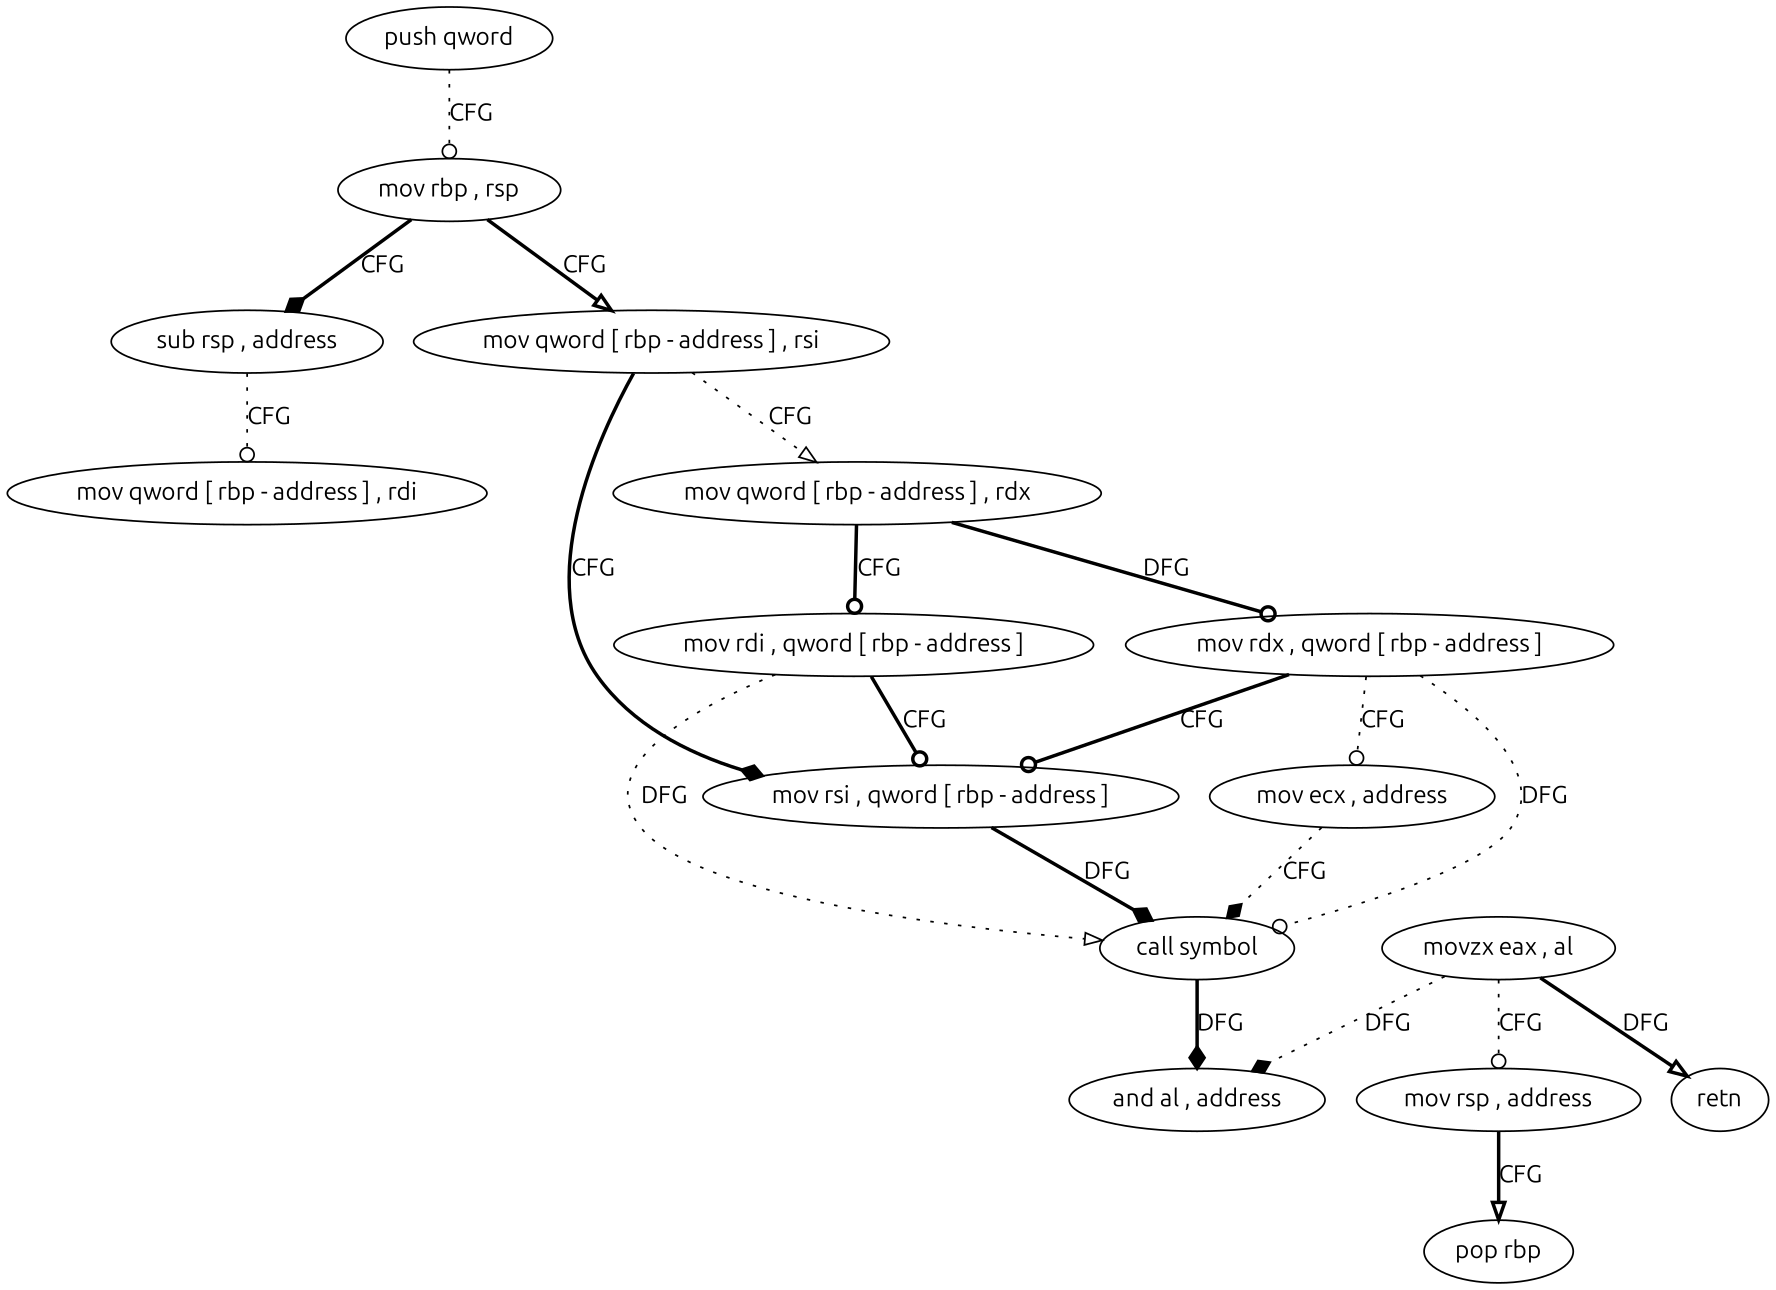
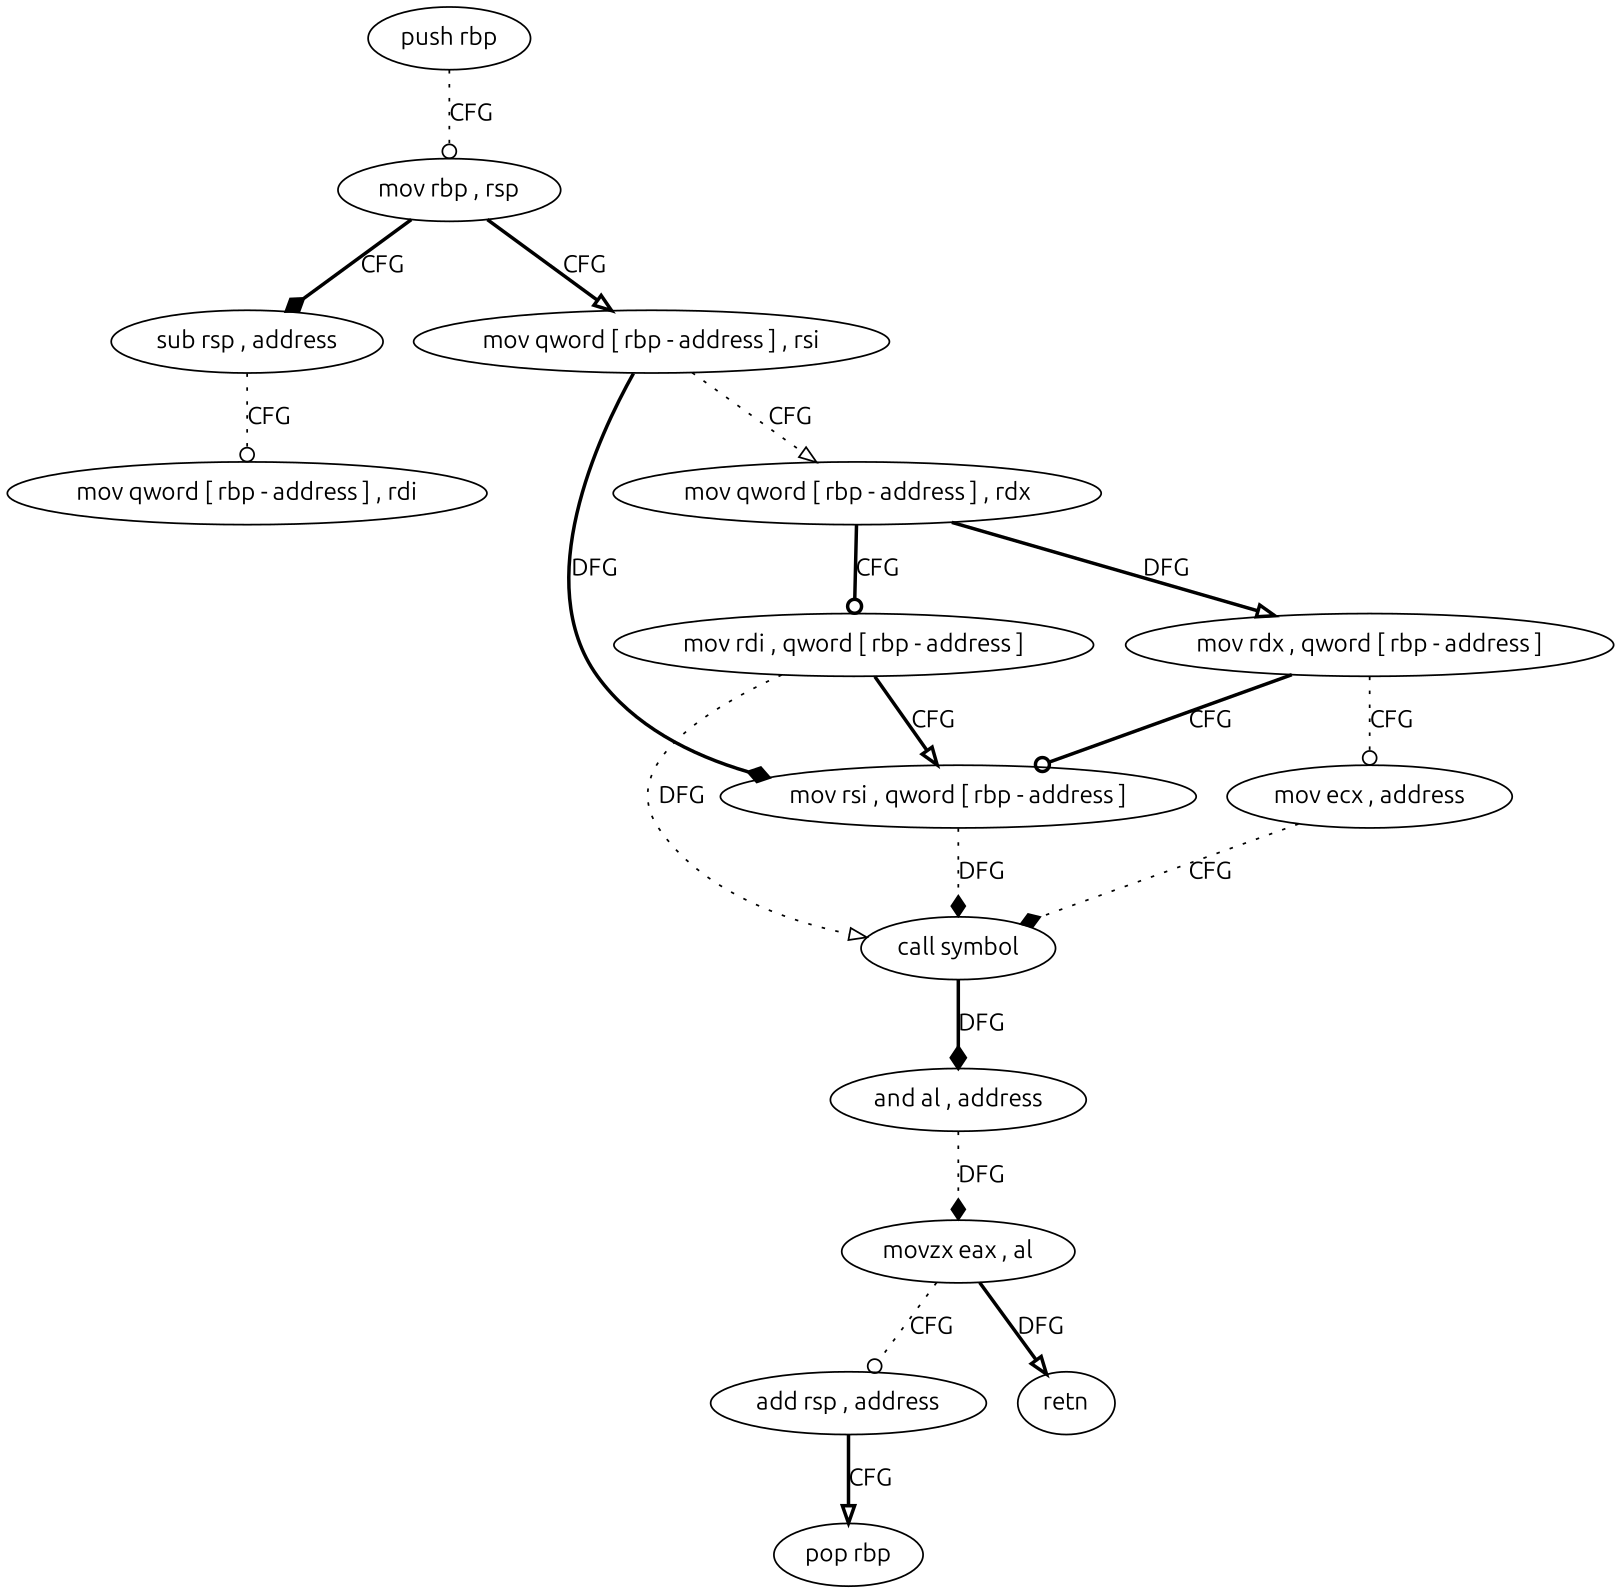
(449, 38) -> (449, 38)
(1106, 567) -> (1105, 567)
(593, 569) -> (595, 569)
(894, 715) -> (901, 713)
(1493, 845) -> none
(1062, 869) -> (958, 862)
(1358, 1019) -> (958, 1165)
(1499, 1100) -> (849, 1403)
